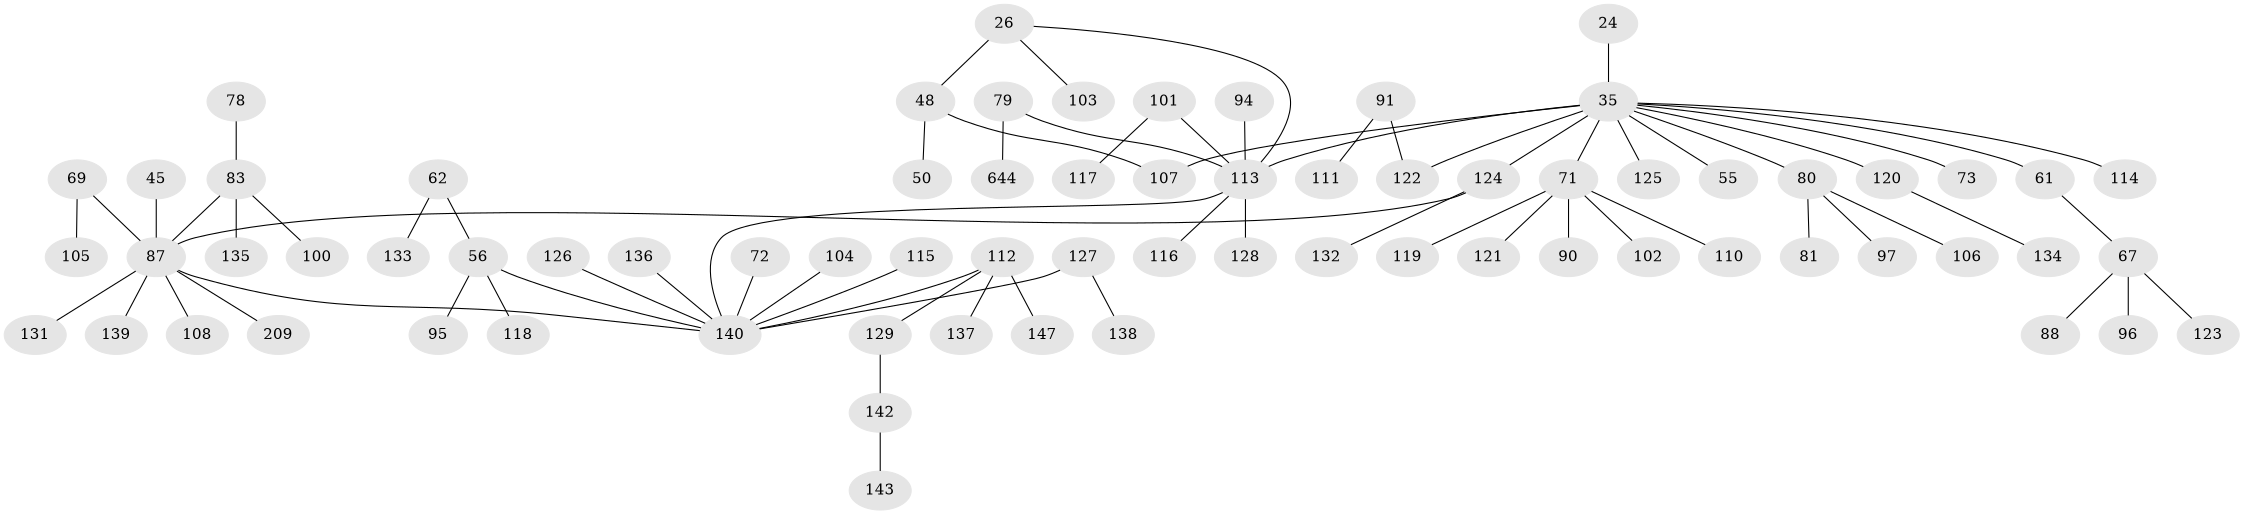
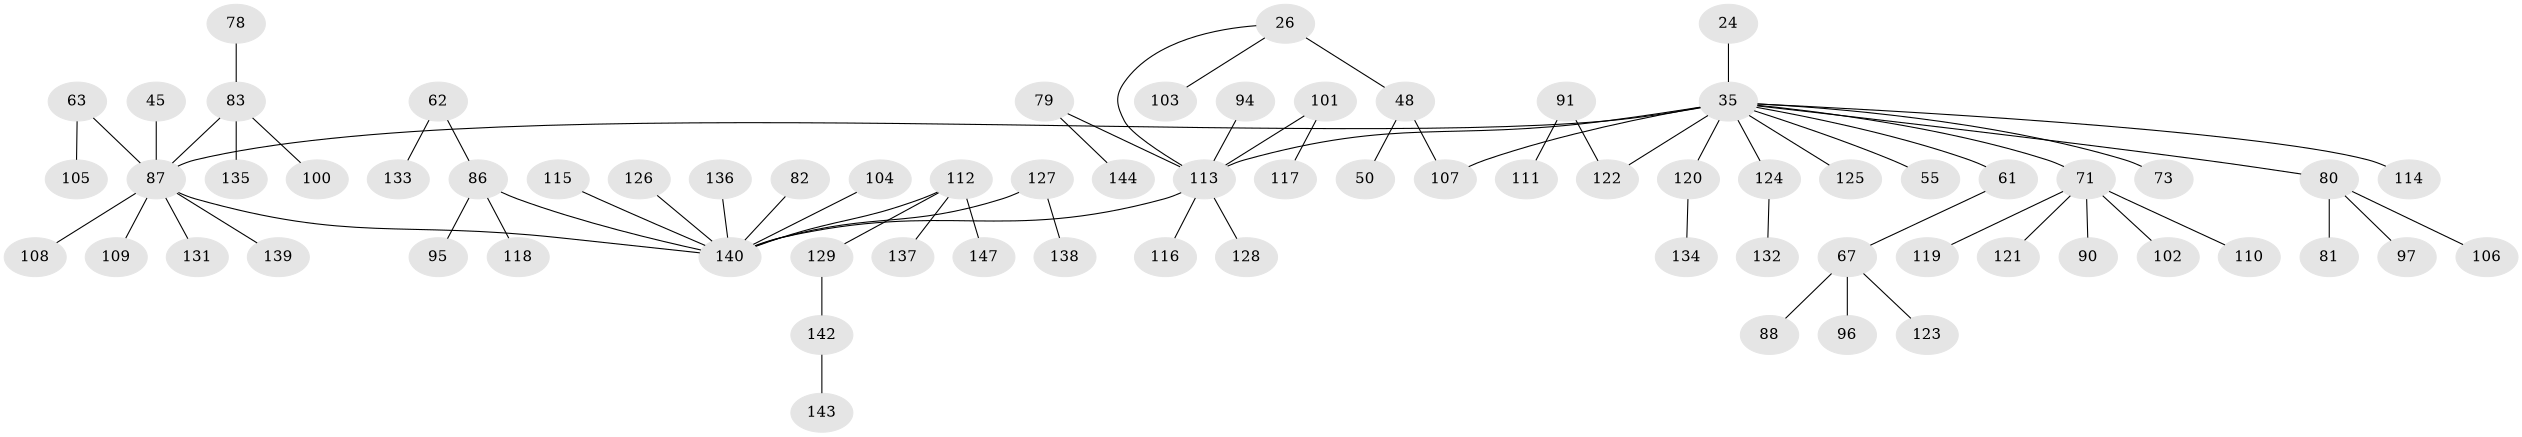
(77, 179) -> (77, 102)
(1002, 179) -> (1123, 179)
(886, 219) -> (938, 124)
(478, 257) -> (478, 179)
(760, 257) -> (800, 179)
(278, 335) -> (116, 257)
